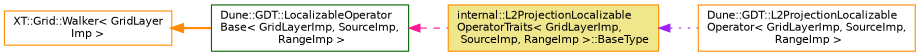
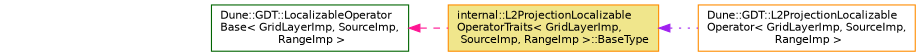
(88, 28) -> none
